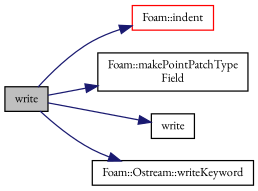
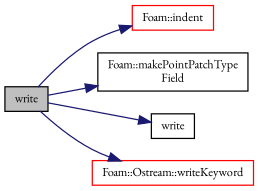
(173, 173) -> (173, 173)
